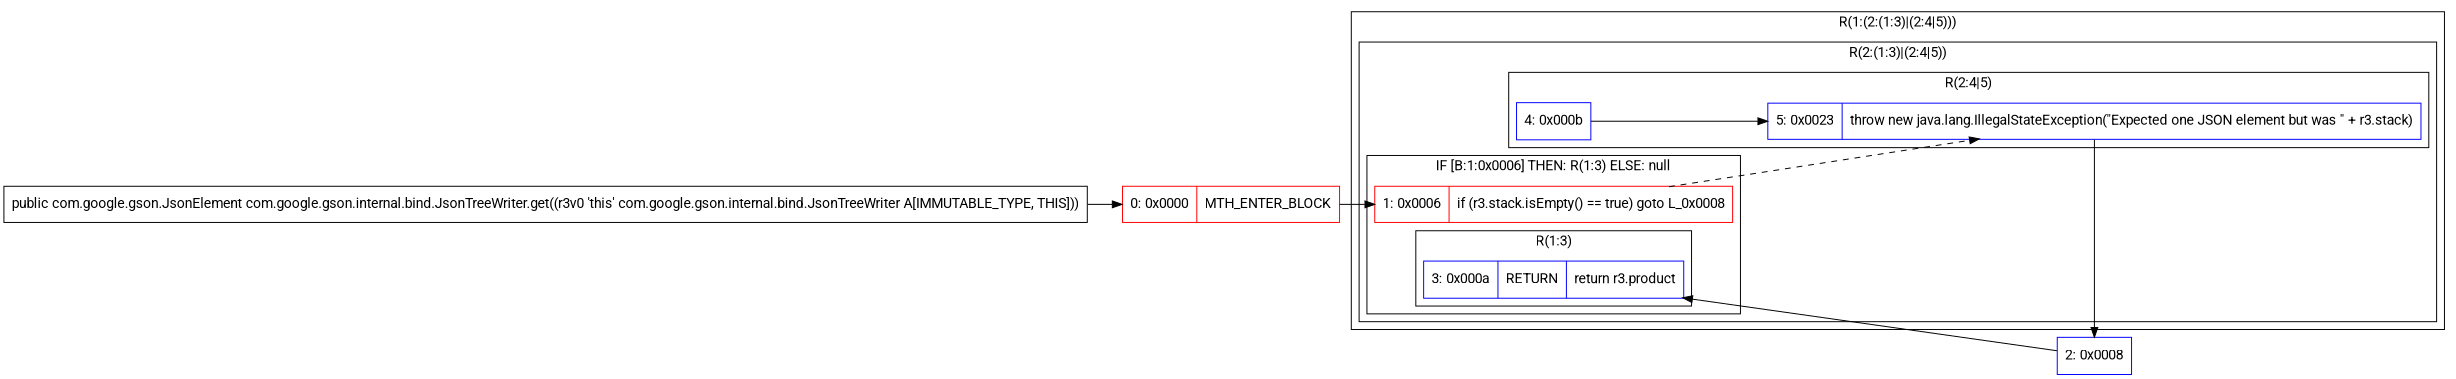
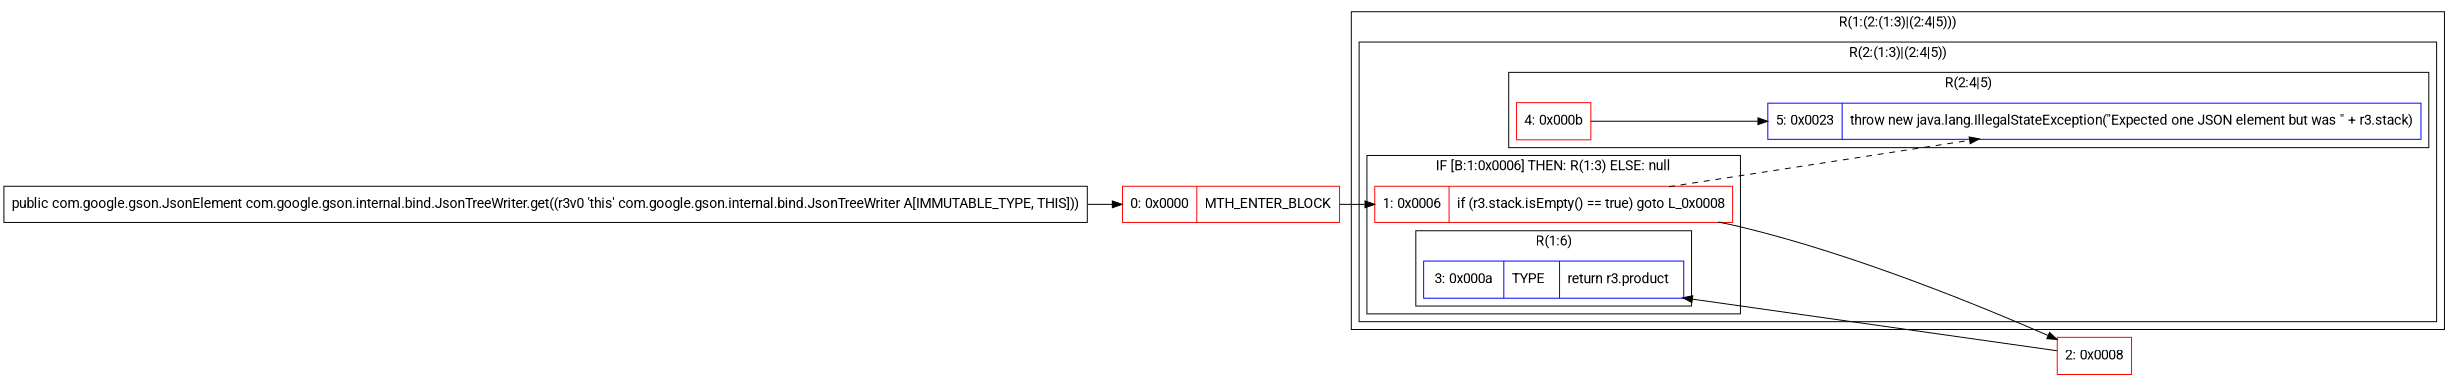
(1554, 121) -> (1554, 121)
(2094, 234) -> (1886, 271)
(1554, 242) -> (1554, 242)
(1532, 279) -> (1528, 279)
(2094, 356) -> (2094, 356)
